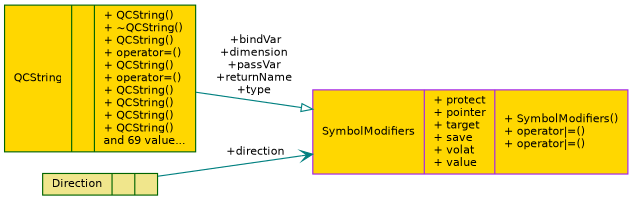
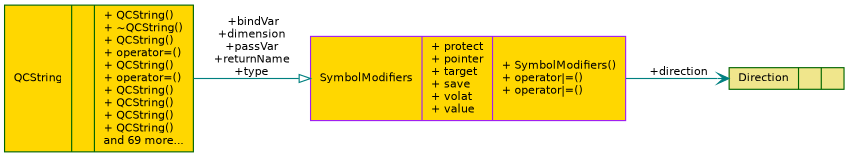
(145, 140) -> (144, 140)
(230, 166) -> (672, 78)
